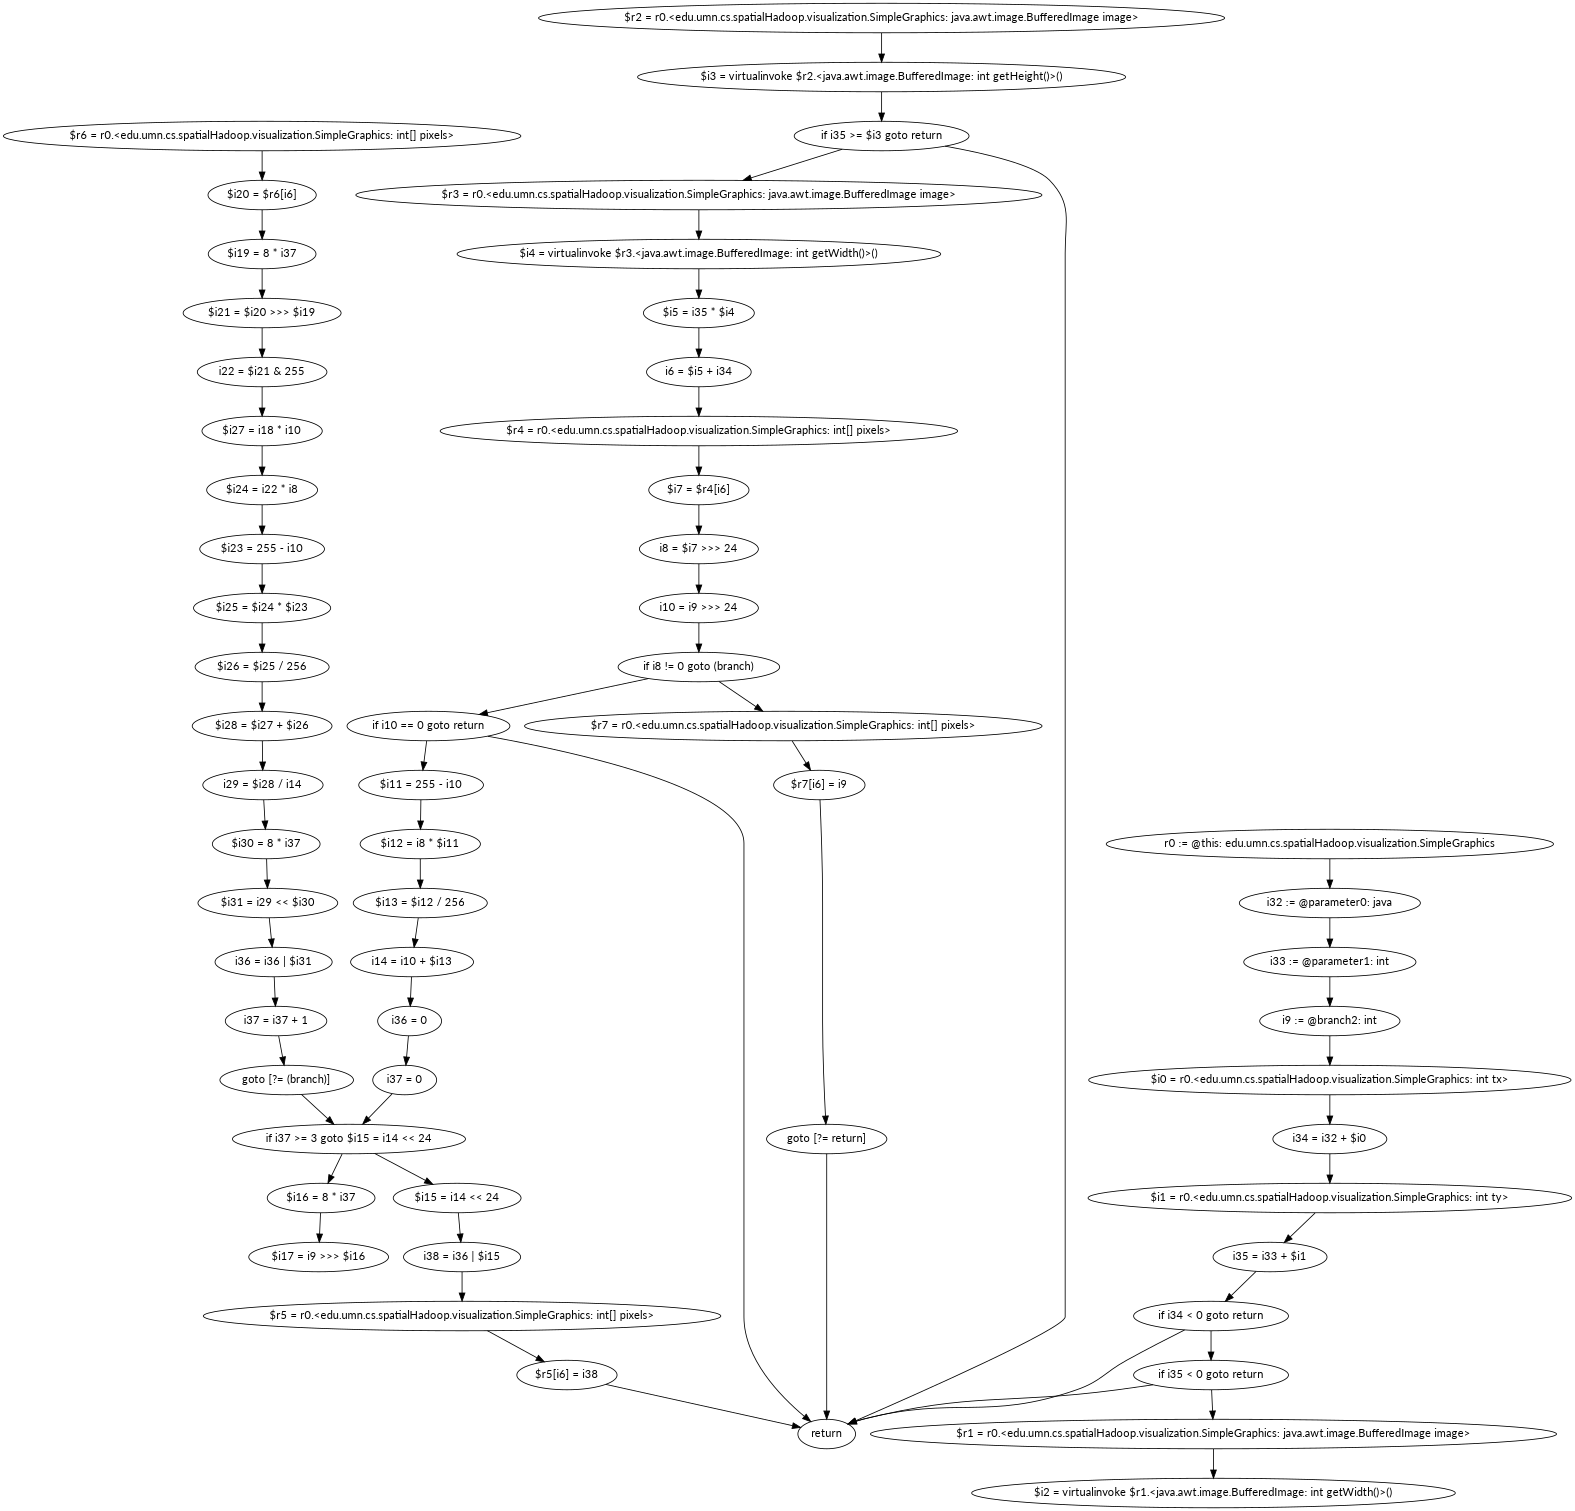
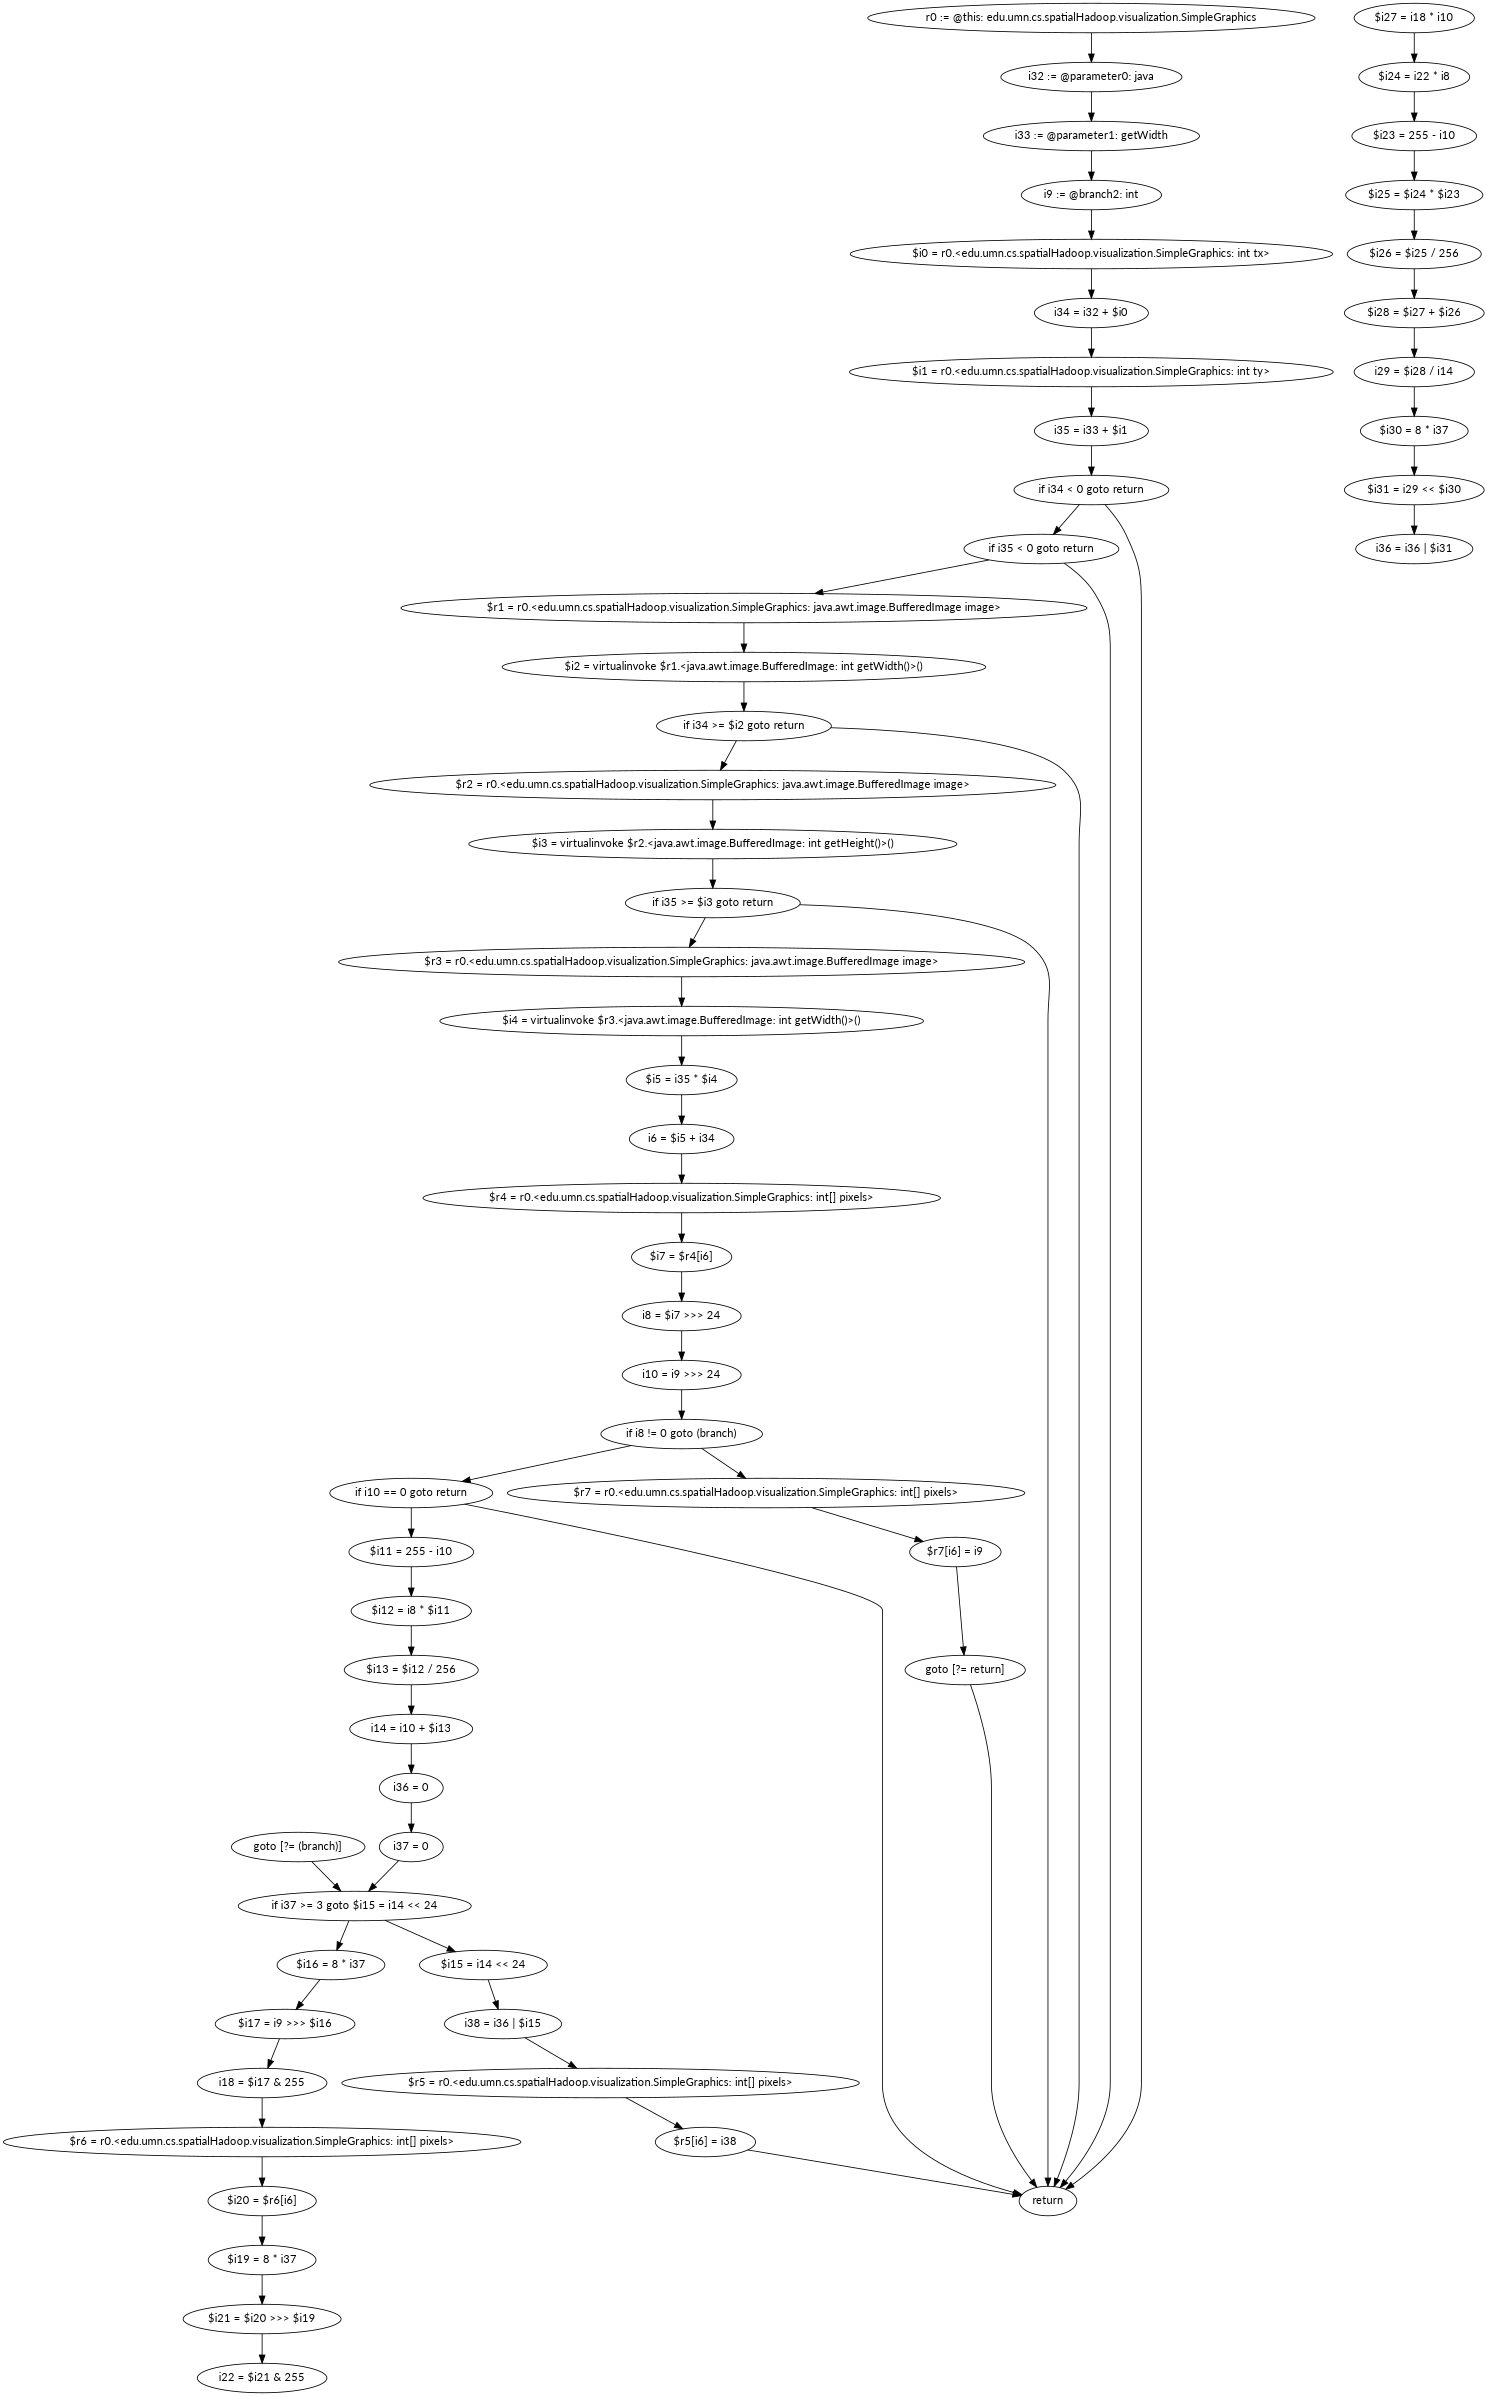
(262, 398) -> none
none -> (744, 726)
(1330, 962) -> (1091, 136)
(276, 1021) -> none
none -> (262, 2083)
